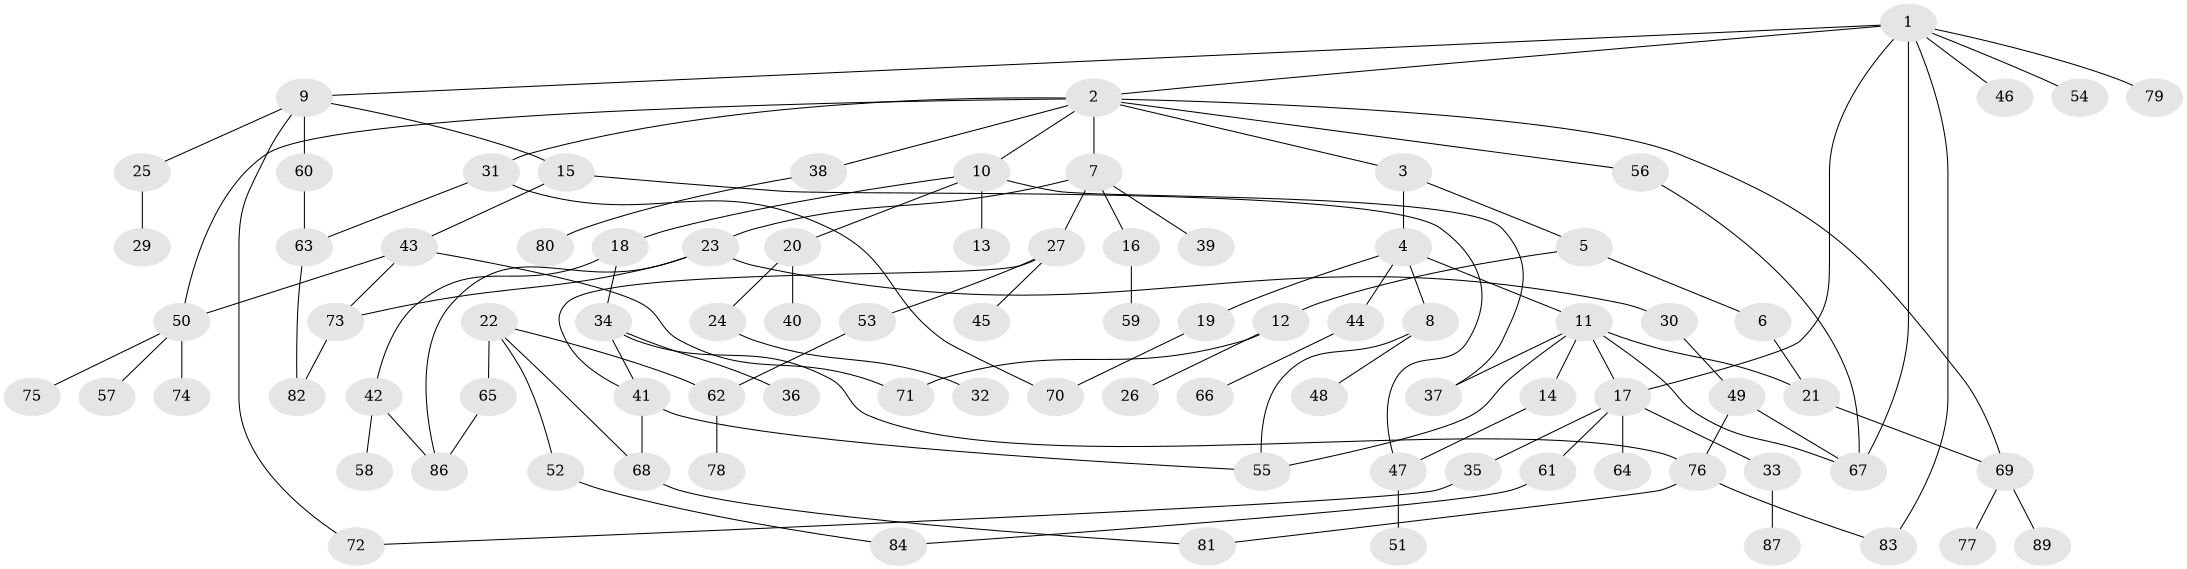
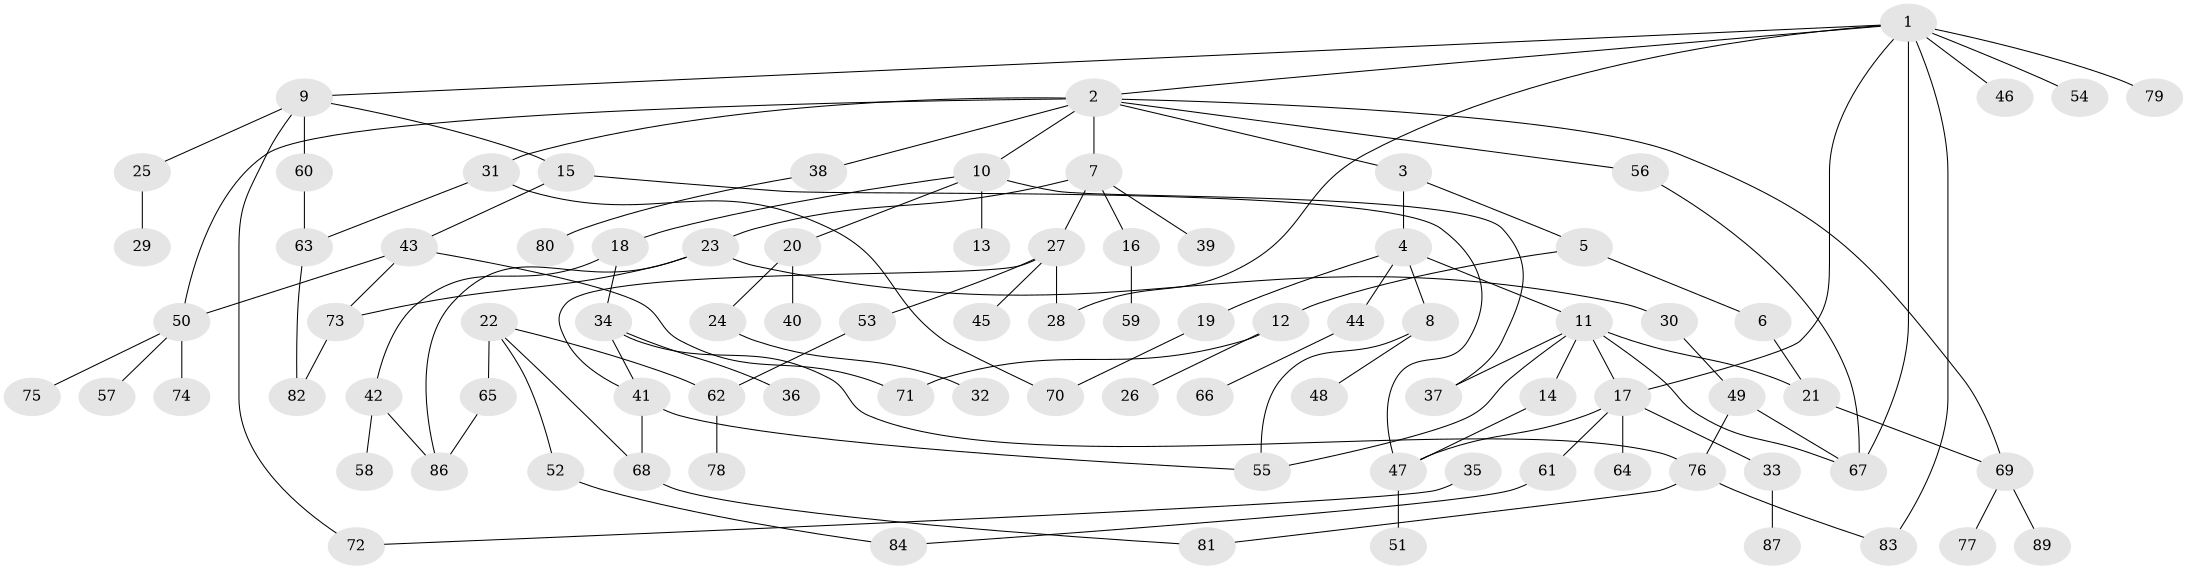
none -> (1057, 322)
(1548, 434) -> (1515, 433)
